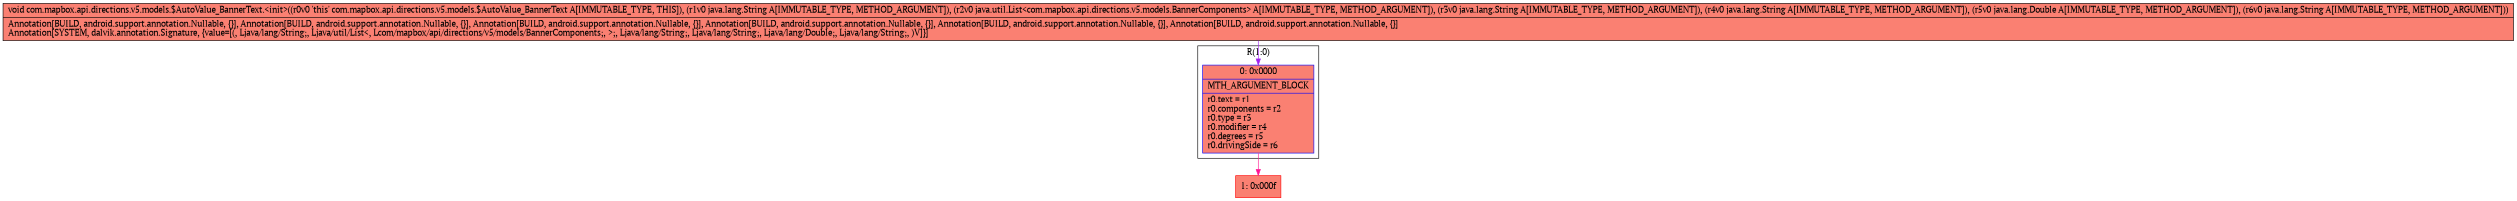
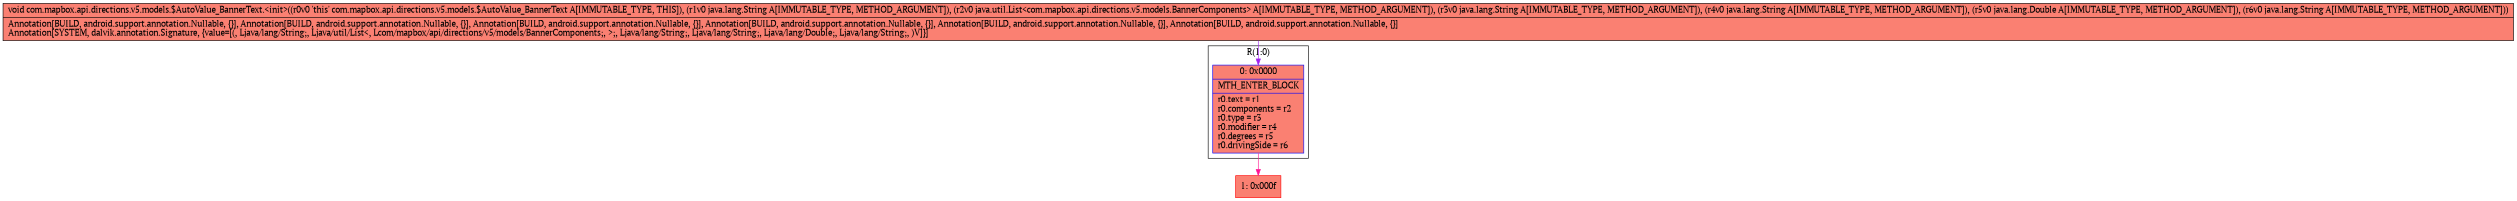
(1258, 86) -> (1258, 86)
